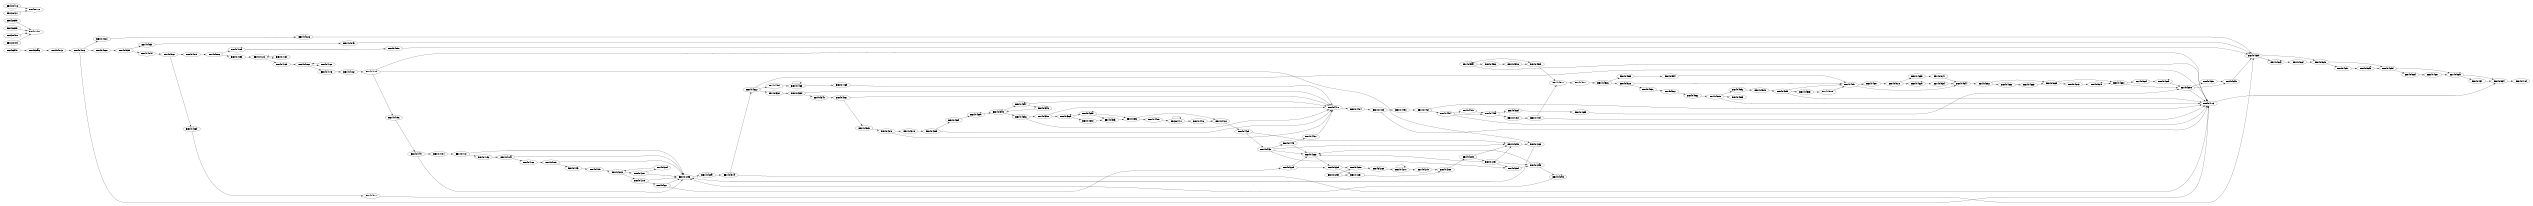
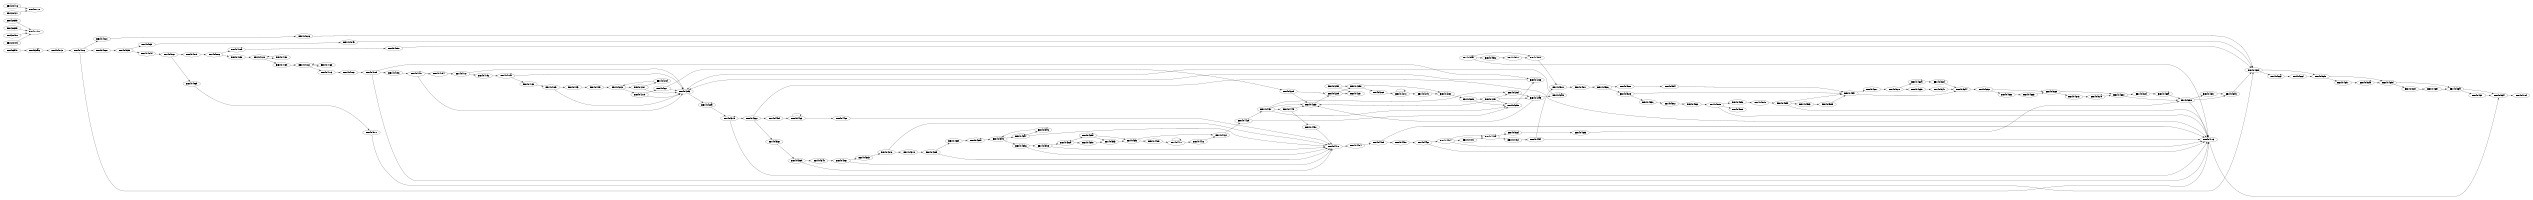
(1176, 121) -> (1176, 143)
(1402, 176) -> (1402, 87)
